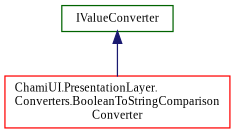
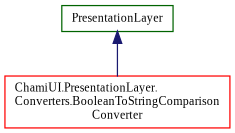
(117, 19) -> (117, 19)
